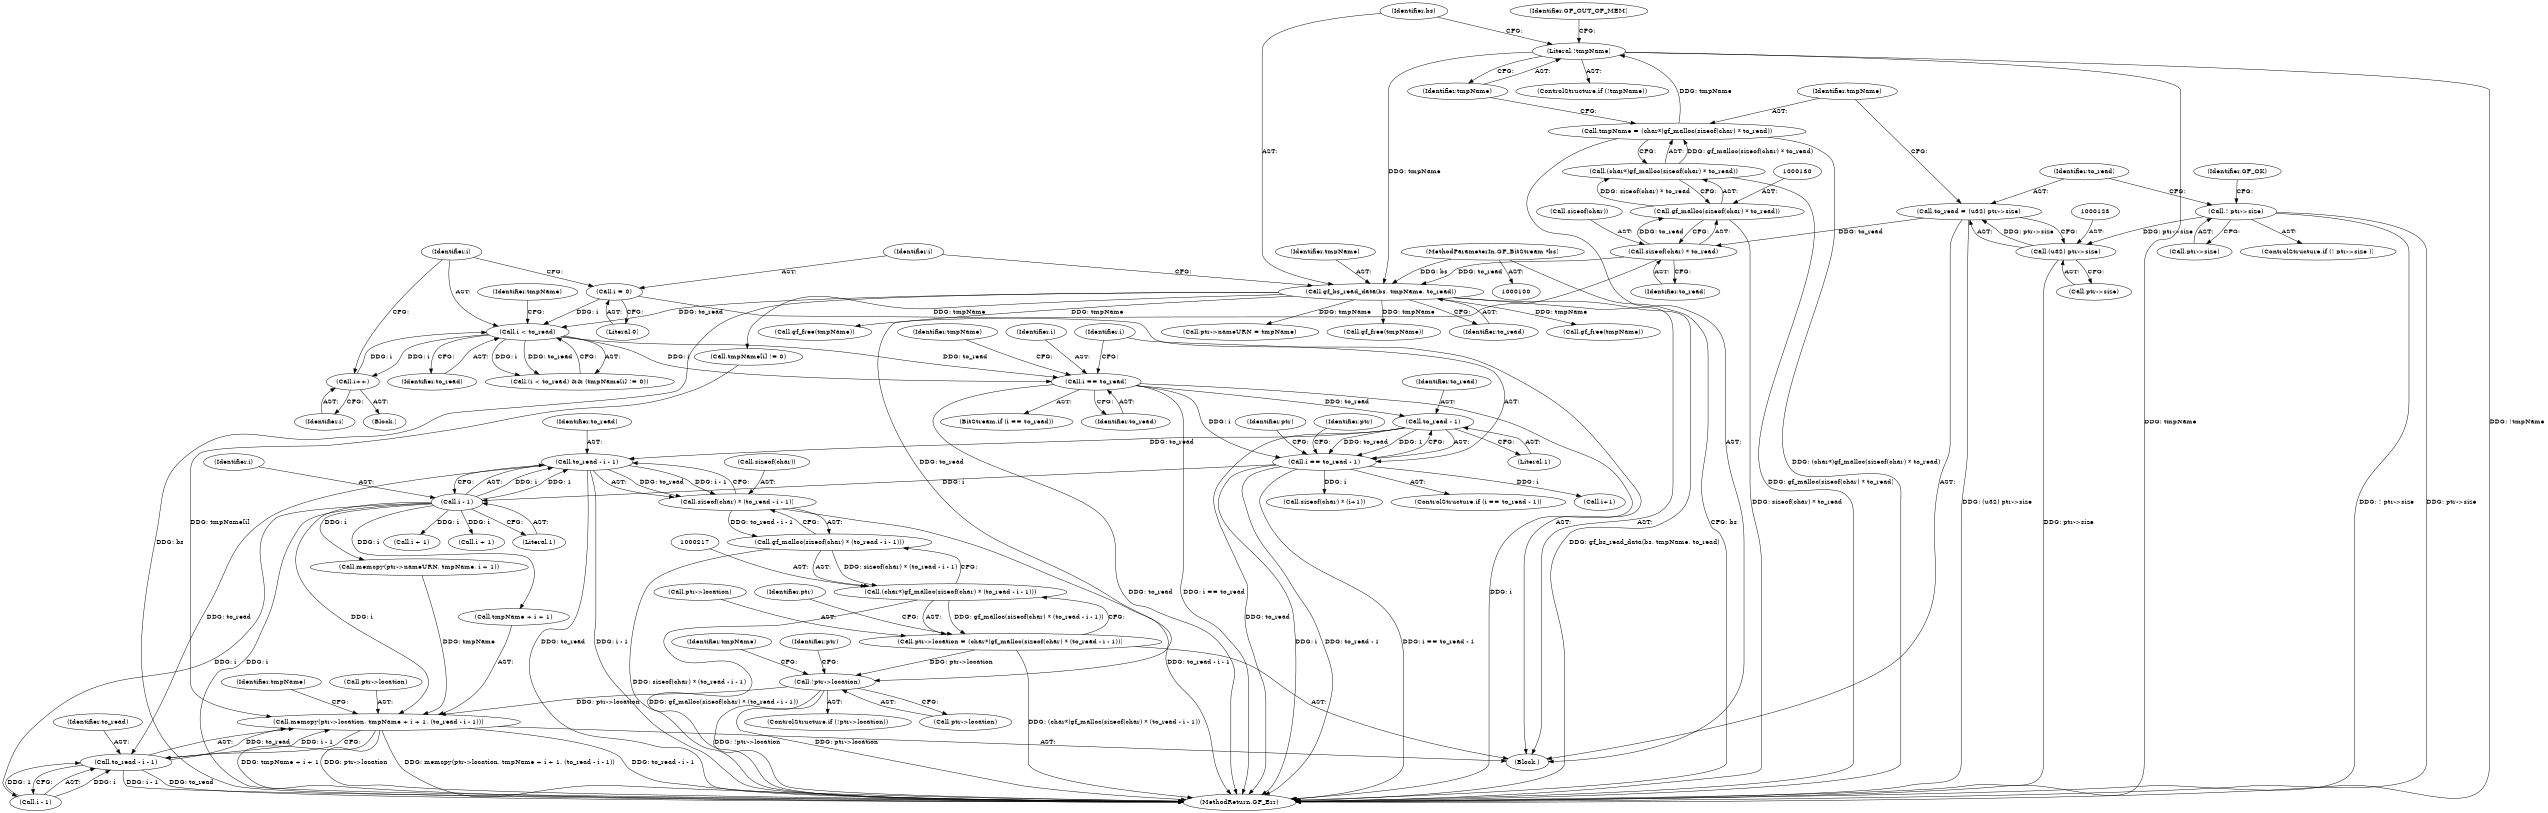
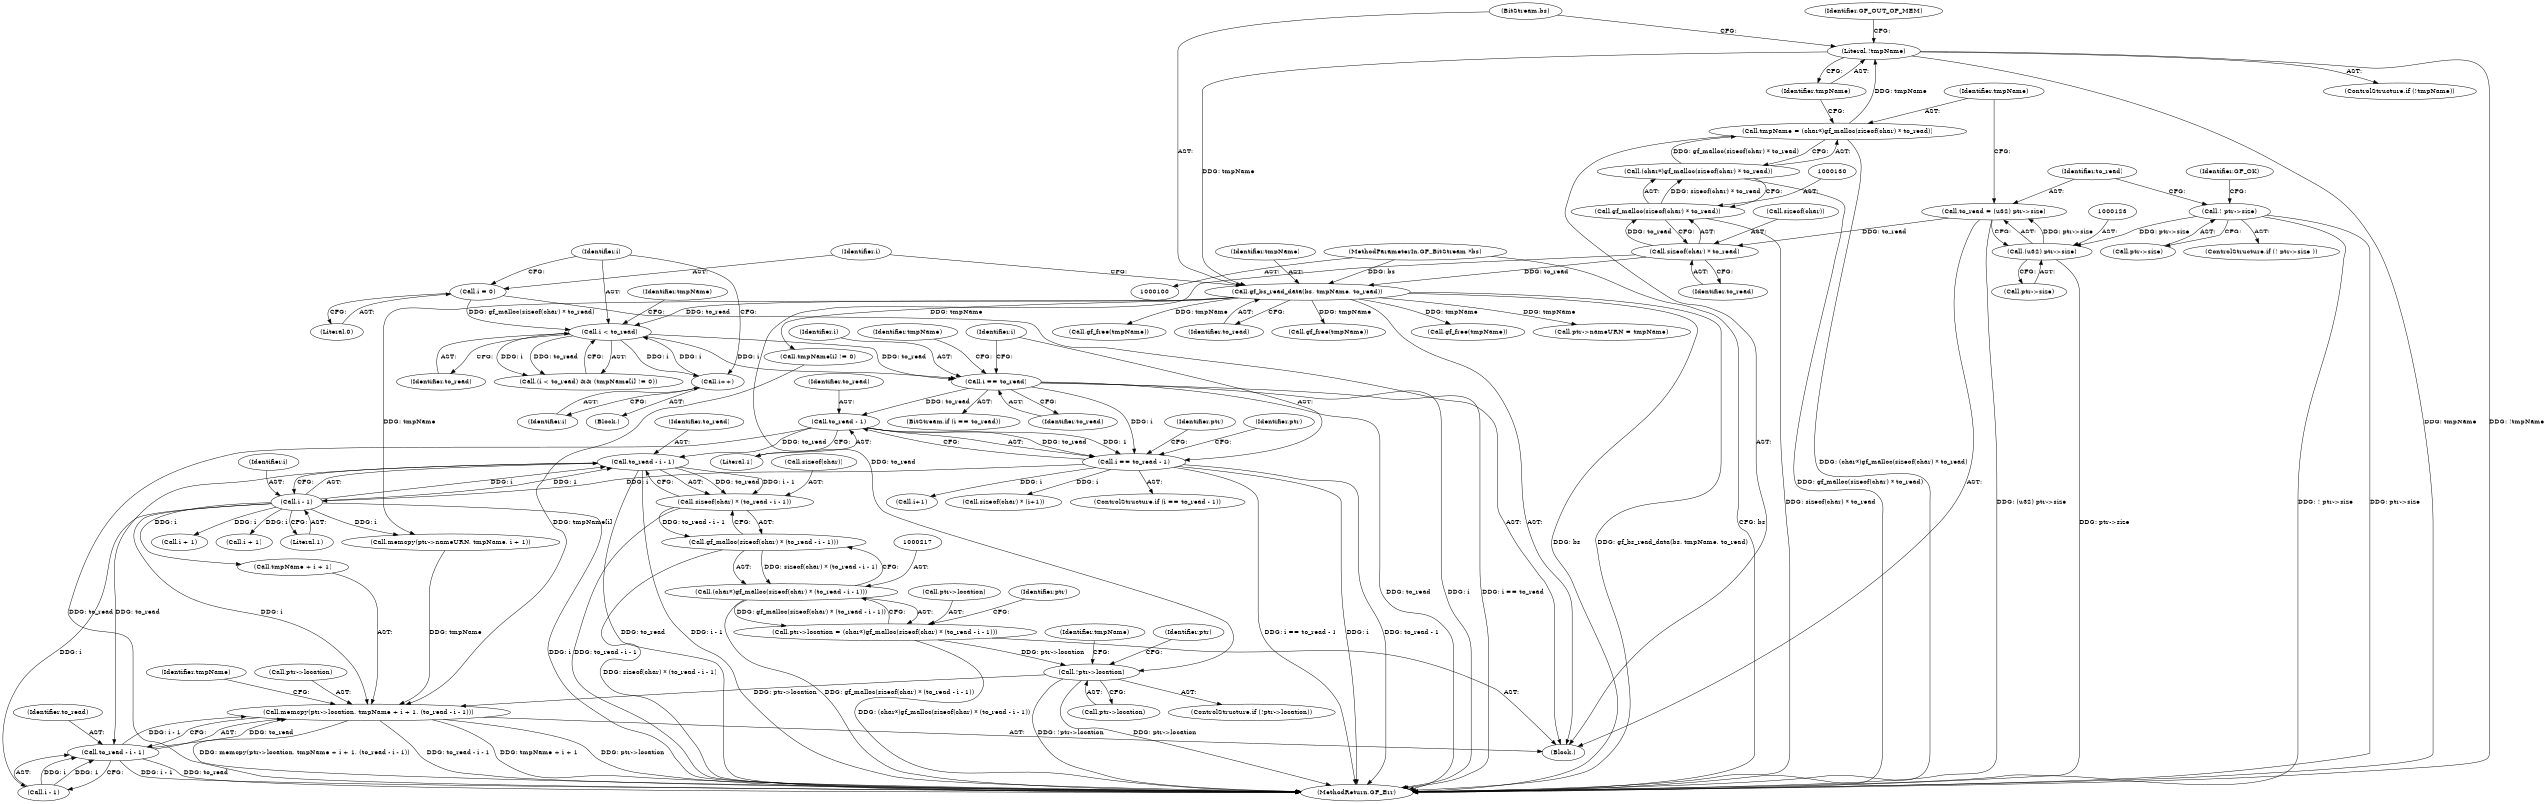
(1414, 11) -> (1526, 11)
none -> (694, 302)
(588, 312) -> (532, 312)
